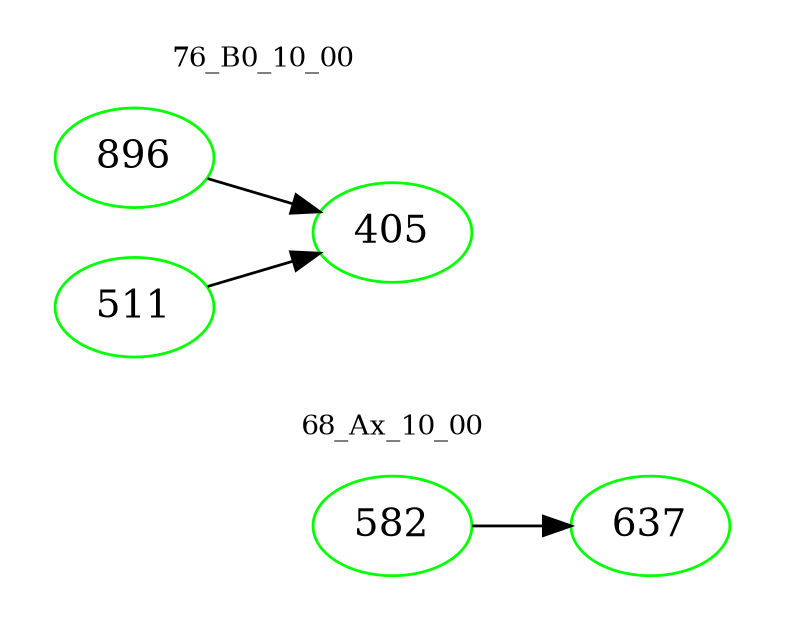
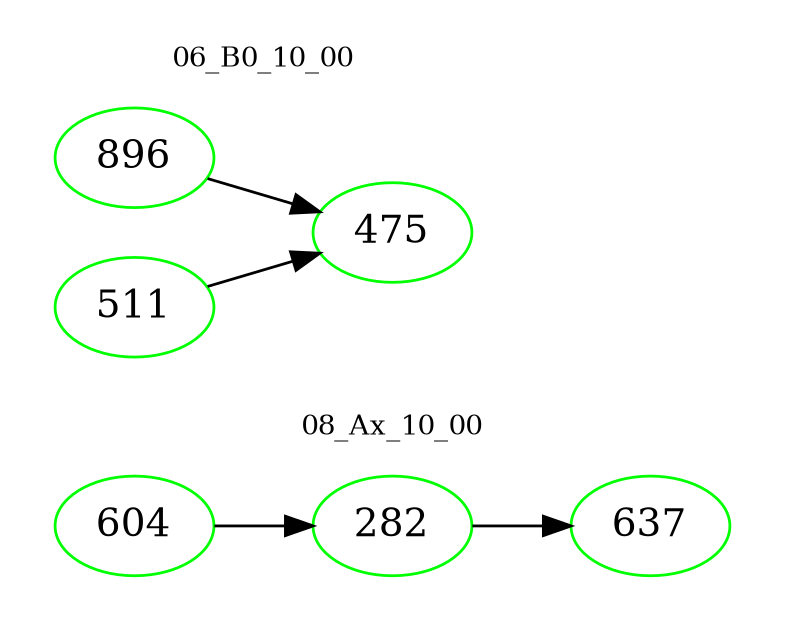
(263, 60) -> (263, 60)
(392, 233) -> (392, 233)
(392, 428) -> (392, 428)
none -> (135, 526)
(392, 526) -> (392, 526)
